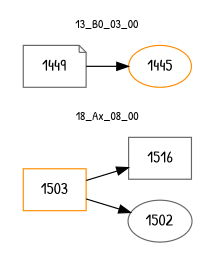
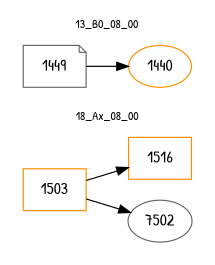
(107, 25) -> (107, 25)
(160, 66) -> (160, 66)
(160, 158) -> (160, 158)
(160, 221) -> (160, 221)
